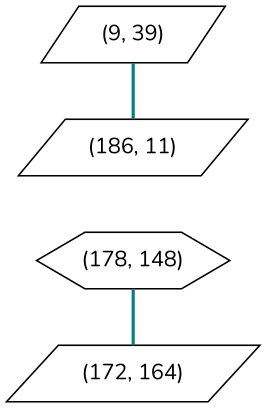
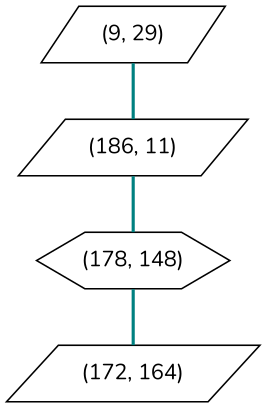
(133, 35) -> (133, 35)
none -> (133, 204)
